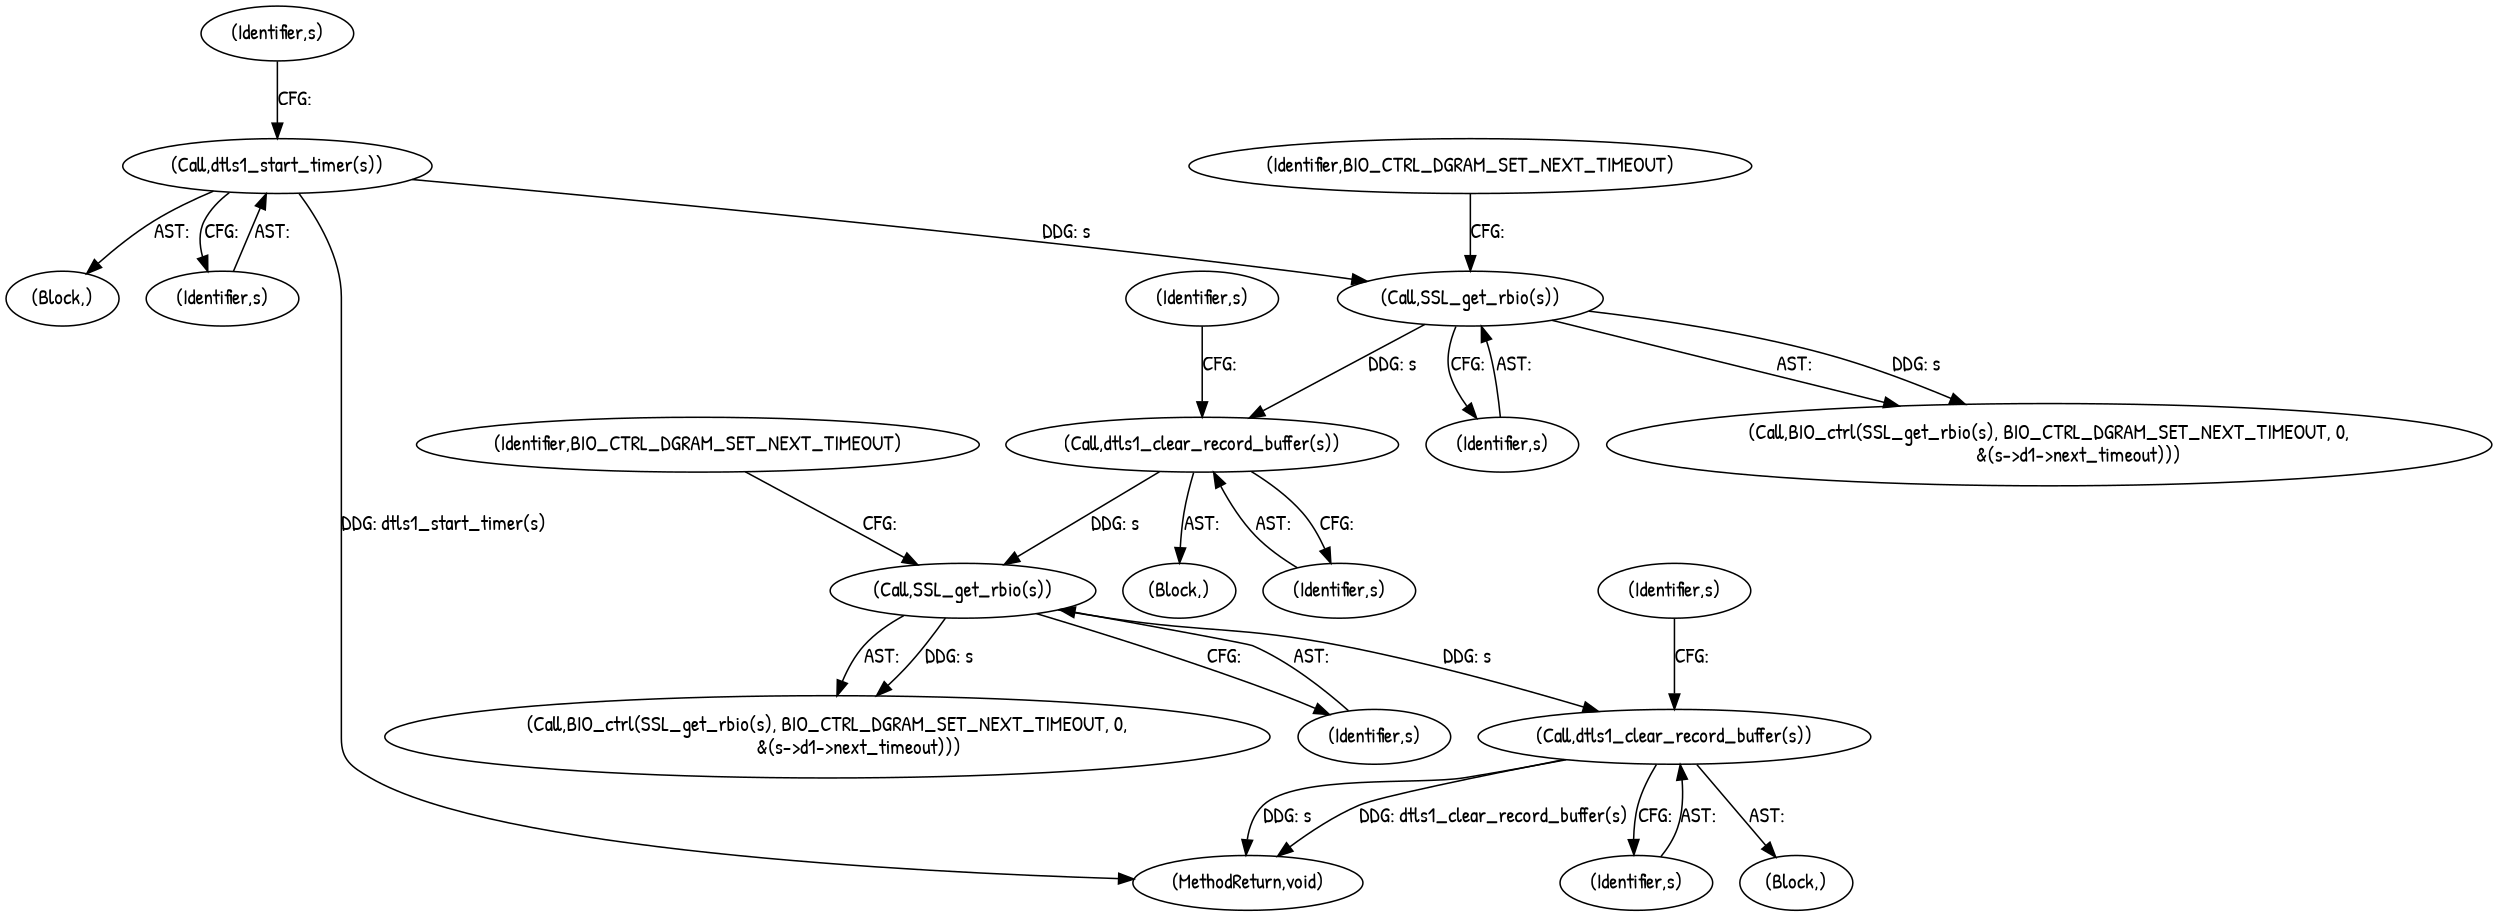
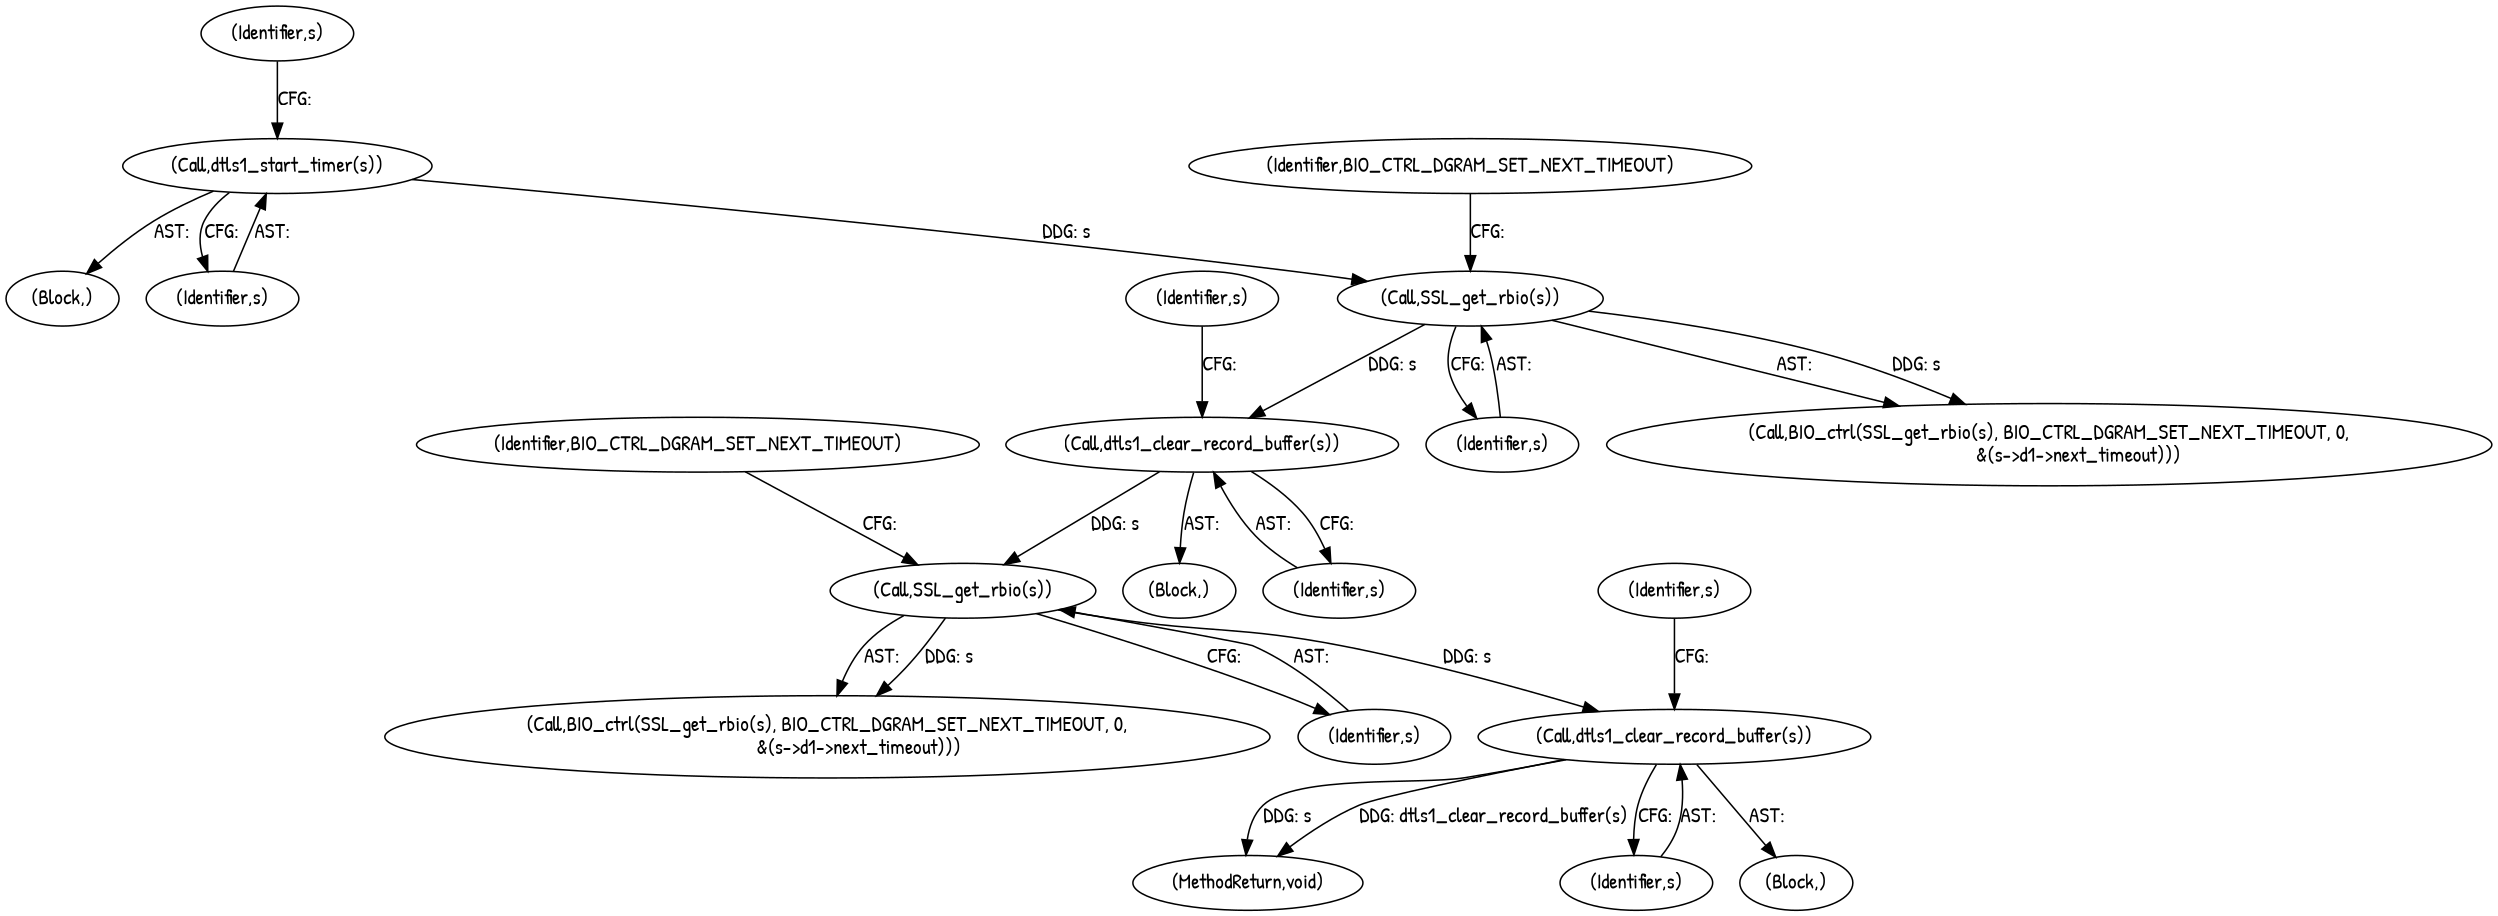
(441, 805) -> none
